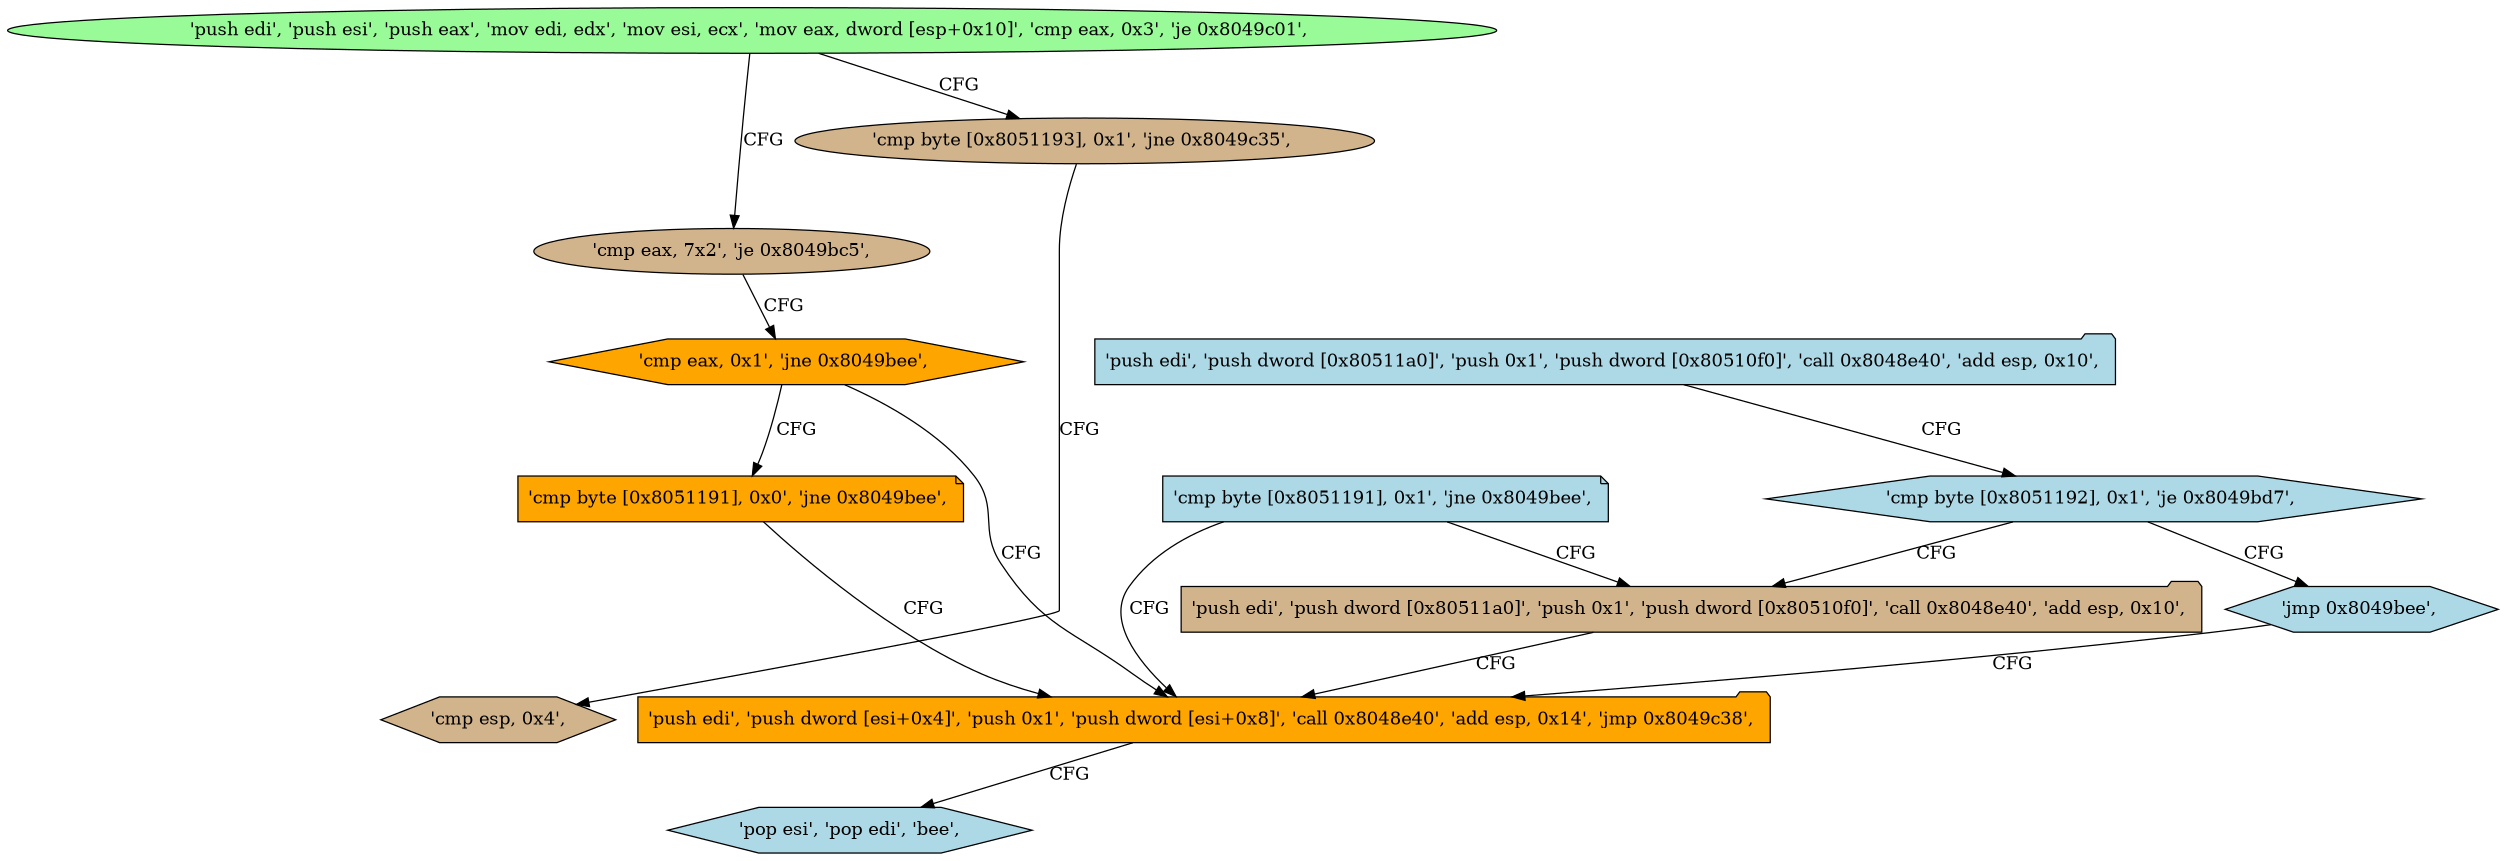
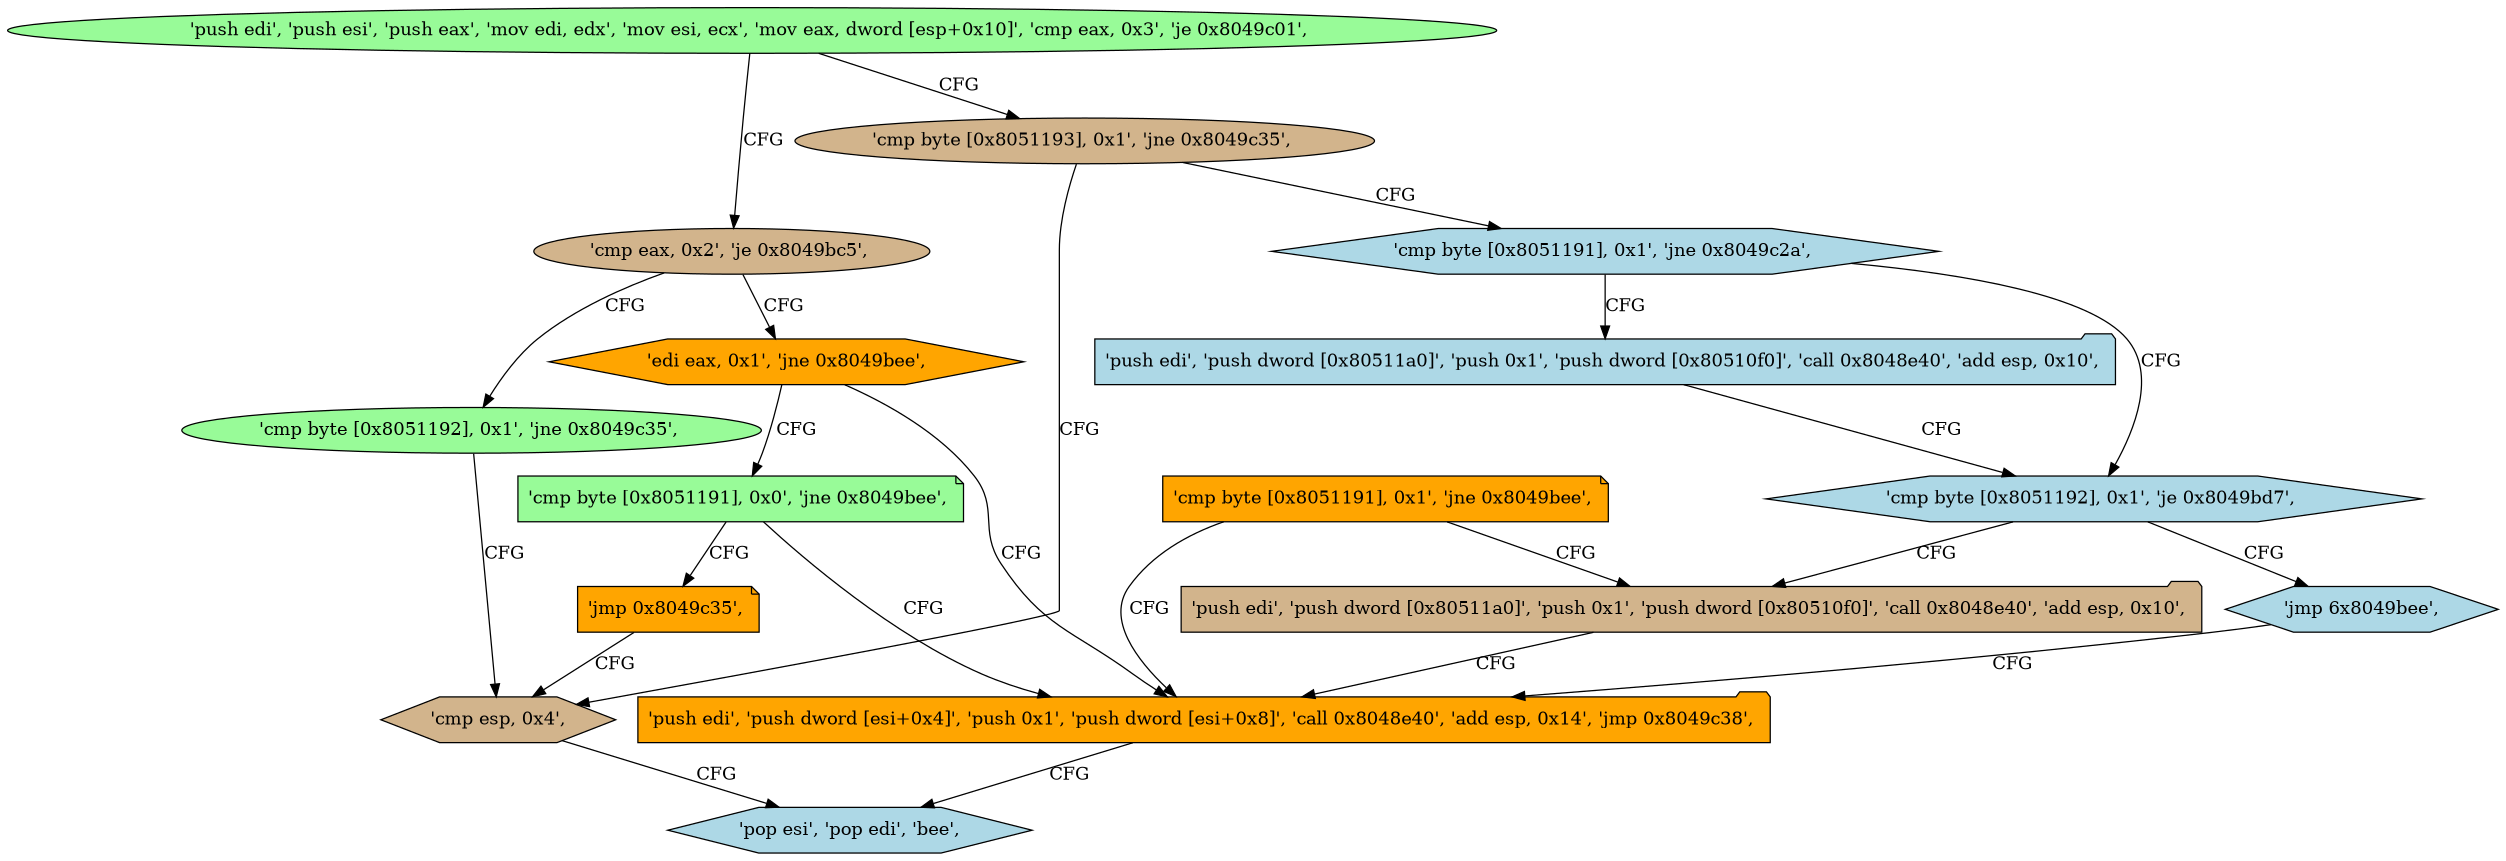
(732, 251) -> (732, 251)
none -> (1605, 251)
(786, 362) -> (786, 362)
none -> (472, 430)
(741, 499) -> (741, 499)
(1386, 499) -> (1386, 499)
none -> (668, 609)
(2362, 609) -> (2362, 609)
none -> (665, 772)
